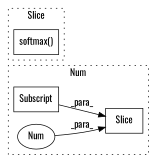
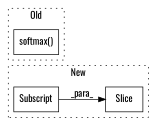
(36, 16) -> (36, 16)
(78, 74) -> (78, 74)
(36, 137) -> none
